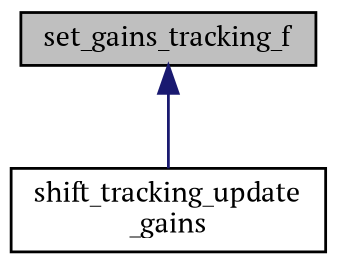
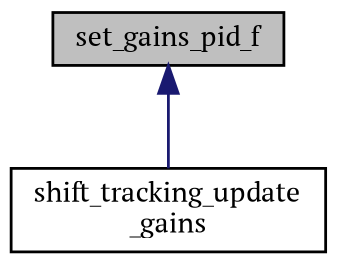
(168, 39) -> (168, 39)
